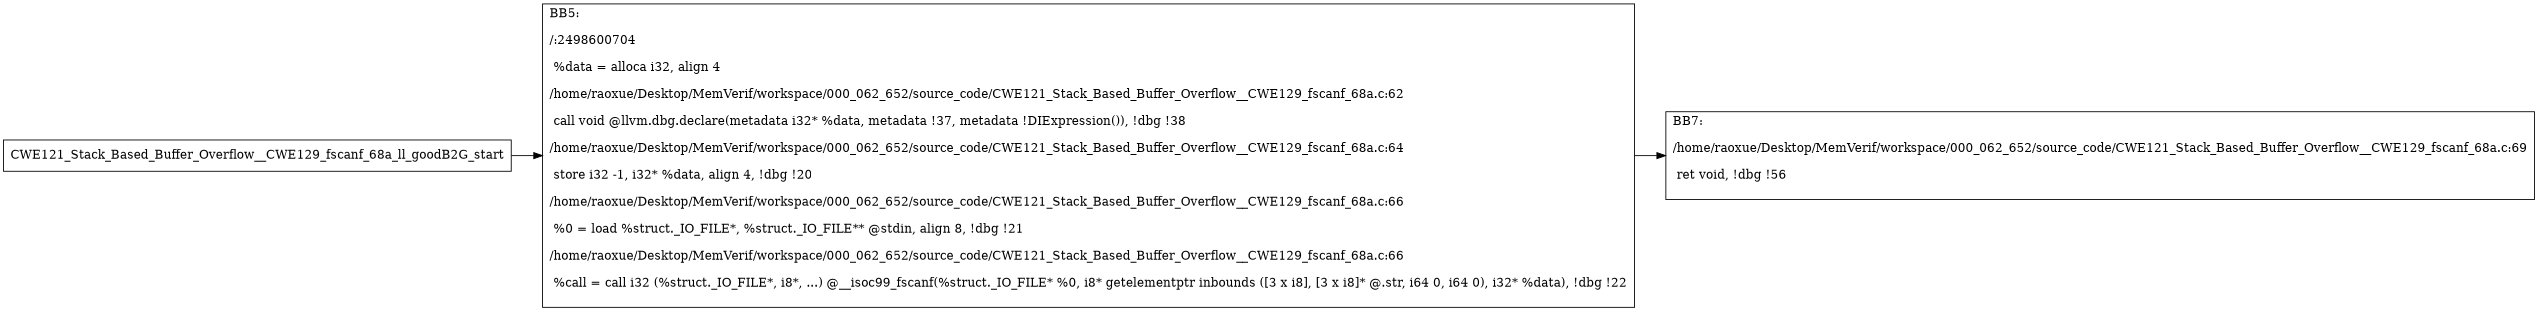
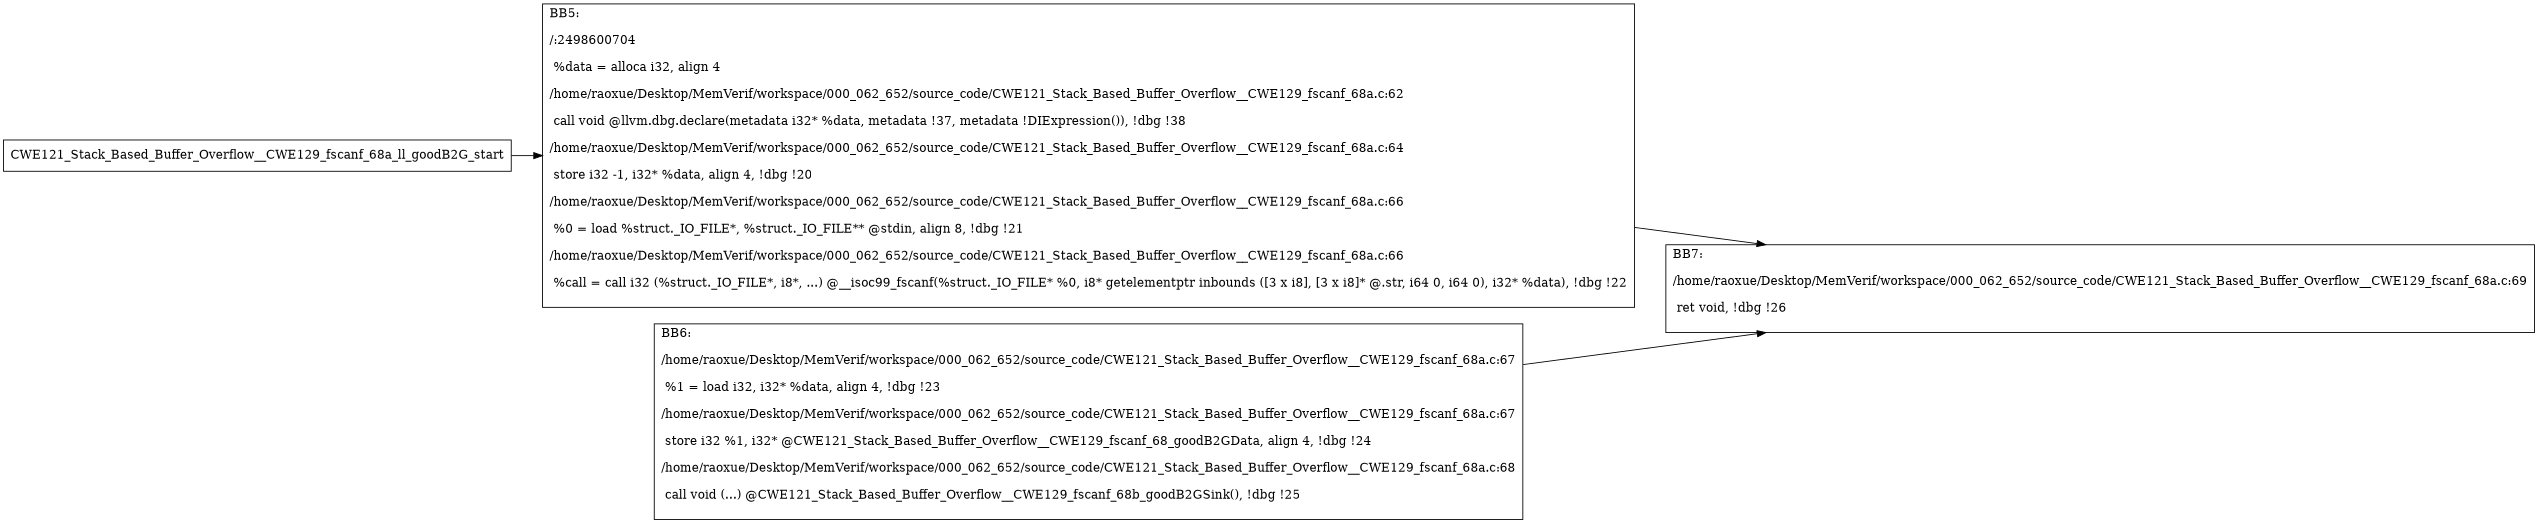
(1730, 175) -> (1730, 308)
none -> (1089, 422)
